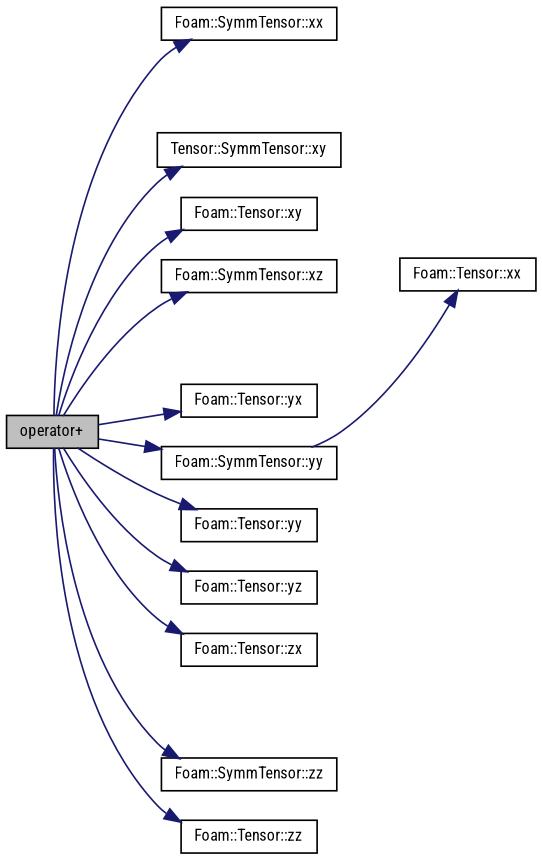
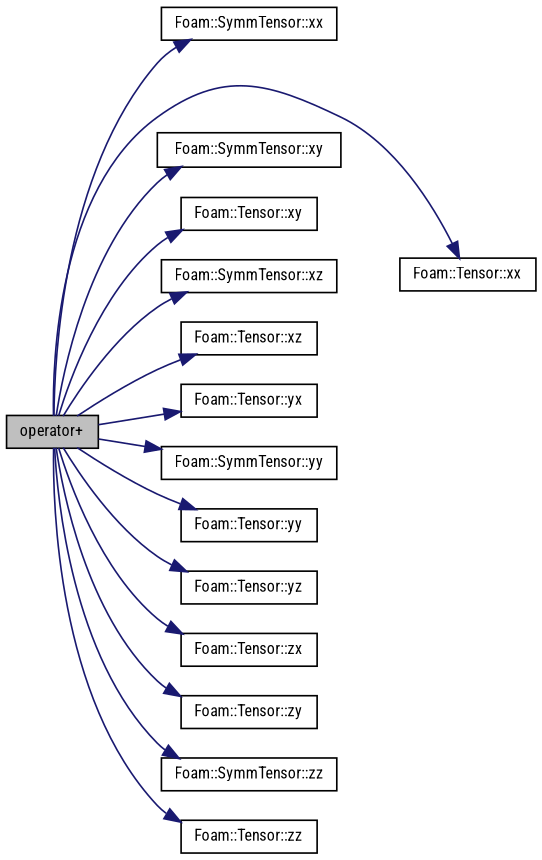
(249, 150) -> (249, 150)
none -> (249, 338)
(390, 386) -> (174, 106)
none -> (249, 712)
